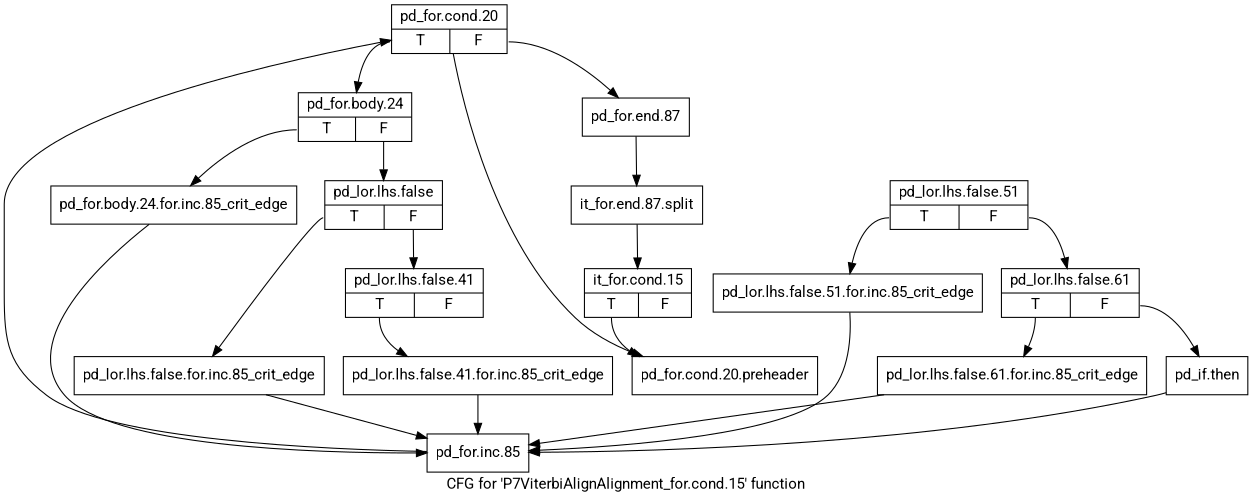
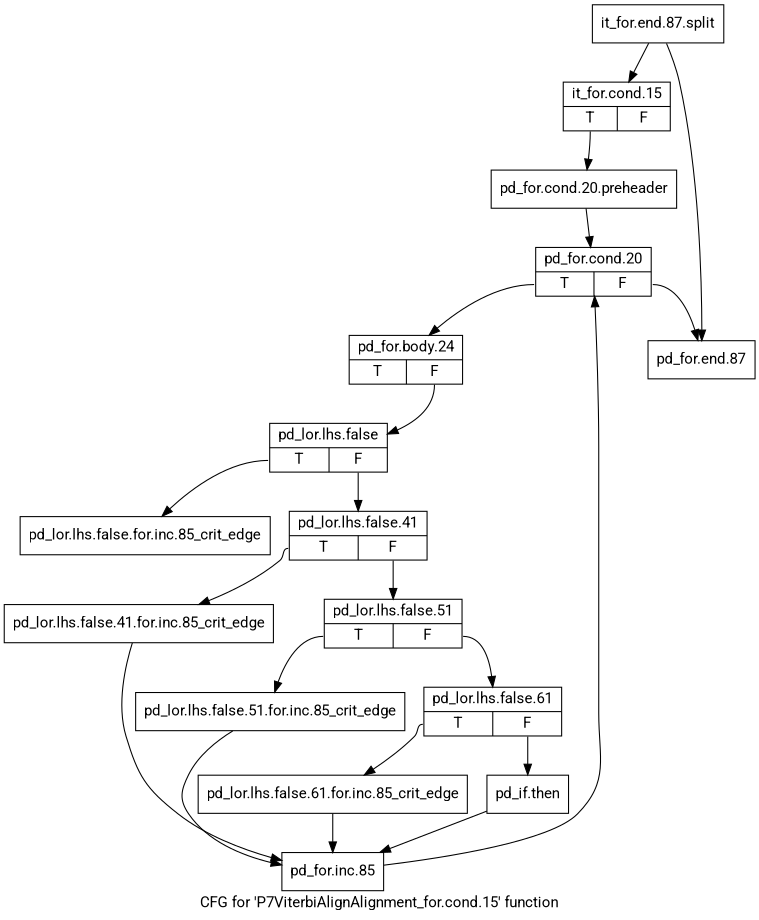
(636, 156) -> (695, 185)
(174, 205) -> none
(510, 226) -> (588, 223)
(341, 415) -> none
none -> (393, 574)
